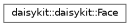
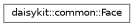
(65, 13) -> (67, 13)
